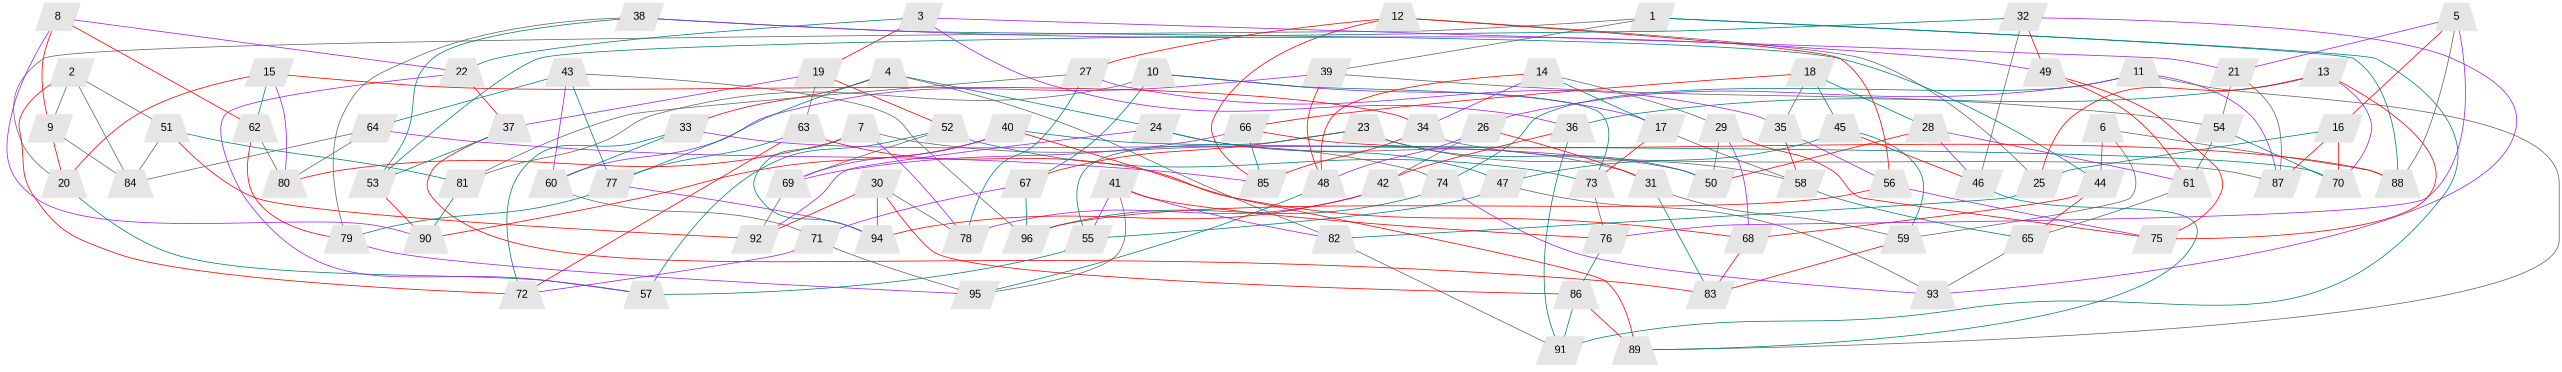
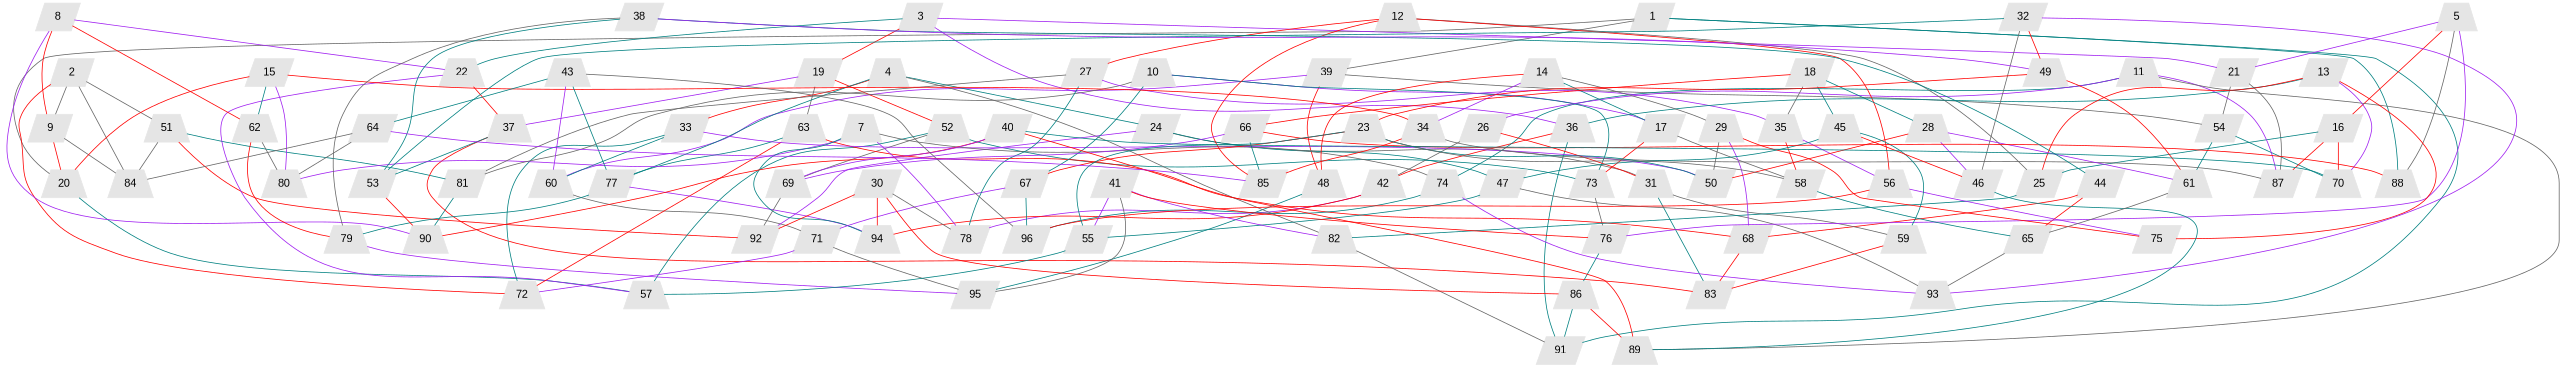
(2103, 128) -> none
(2177, 132) -> (1702, 89)
(1400, 157) -> none
(571, 164) -> (571, 164)
